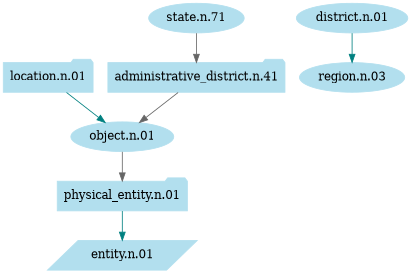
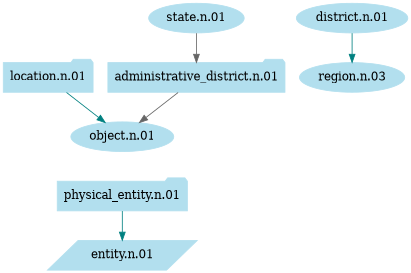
(196, 18) -> (196, 18)
(196, 77) -> (196, 77)
(122, 162) -> none
